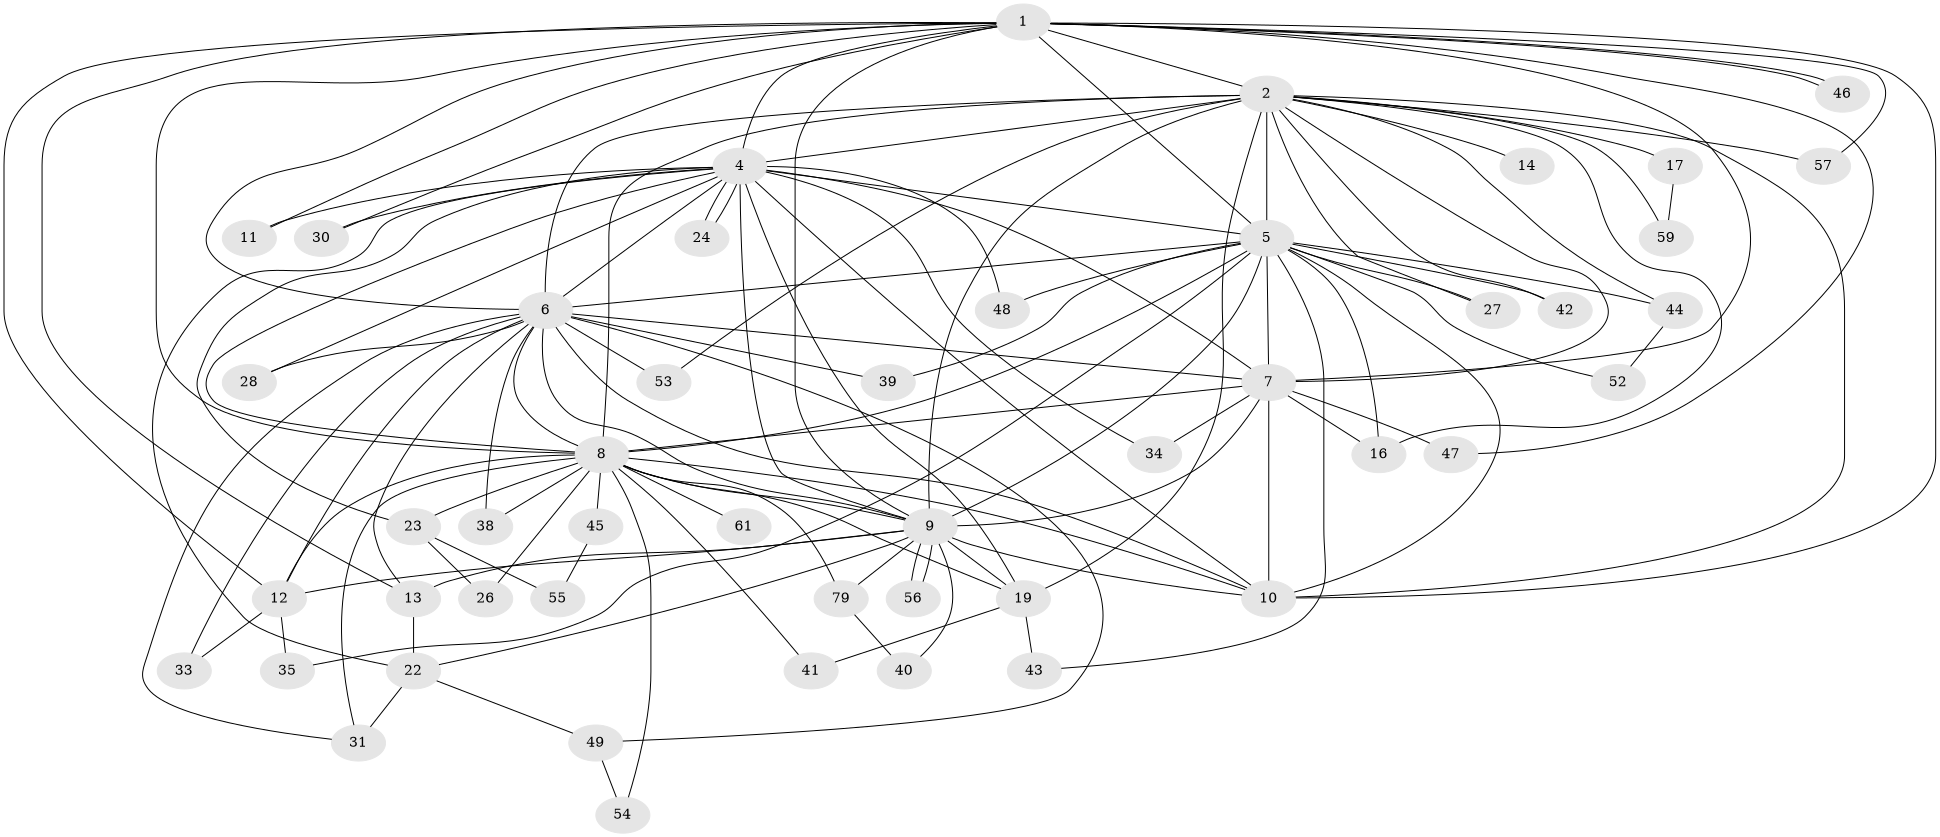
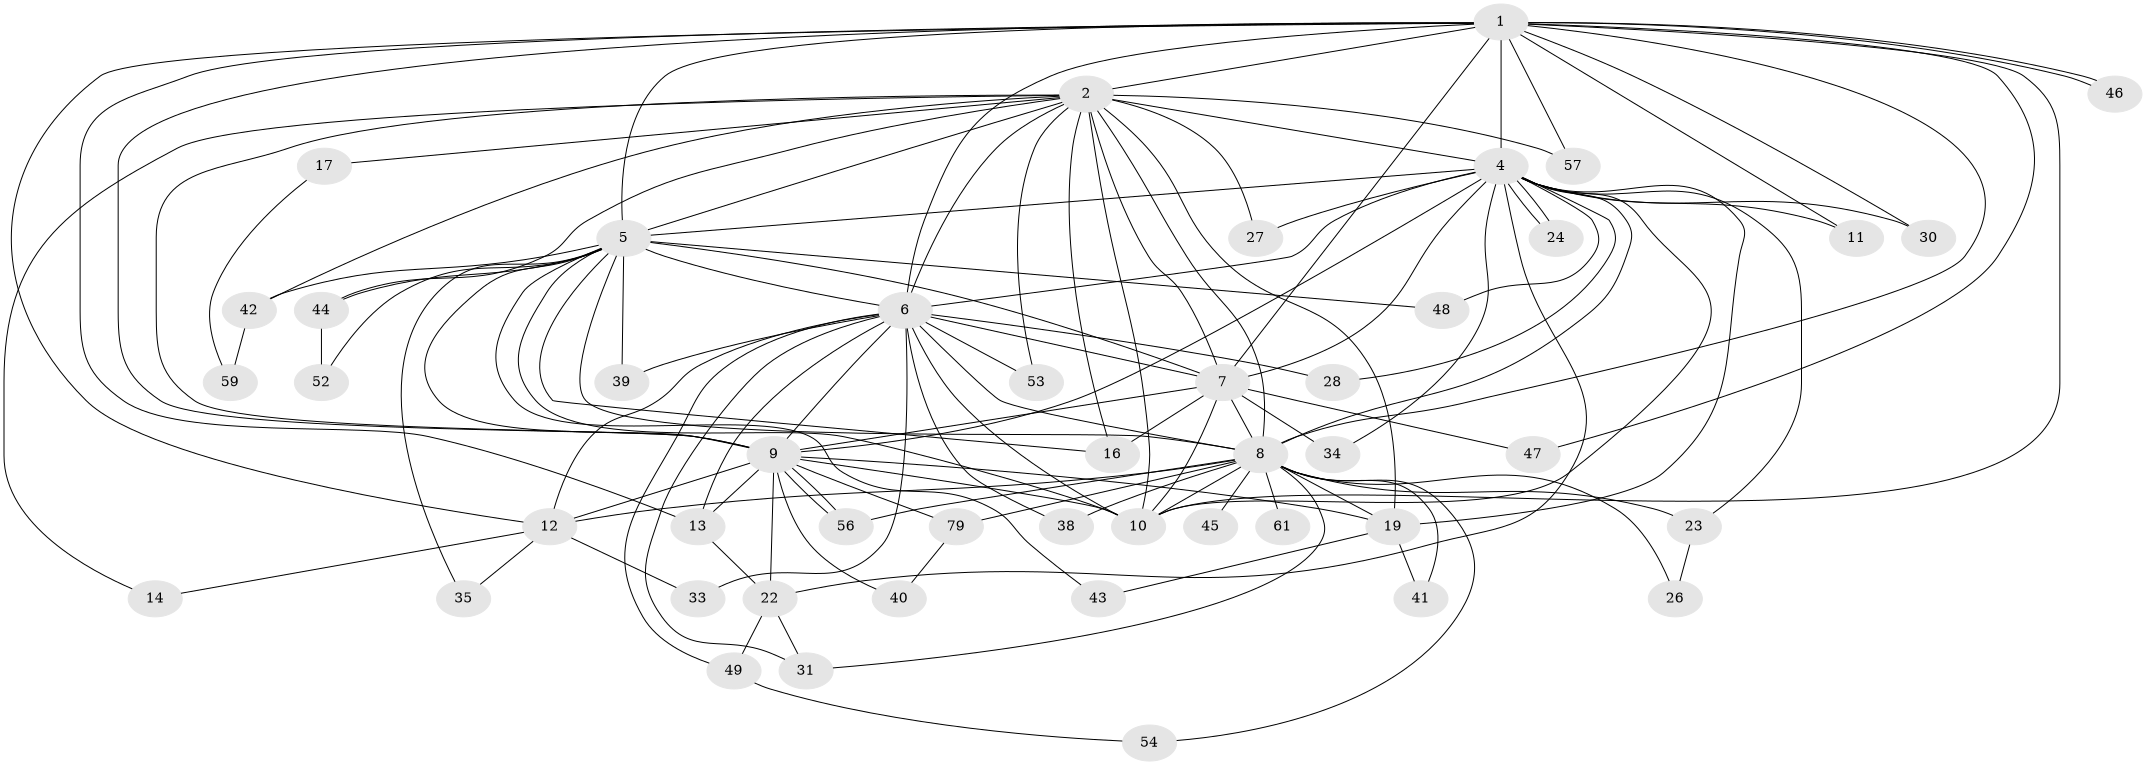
(1583, 142) -> (240, 347)
(1381, 273) -> (1351, 204)
(764, 496) -> (989, 497)
none -> (352, 563)
(558, 599) -> none
